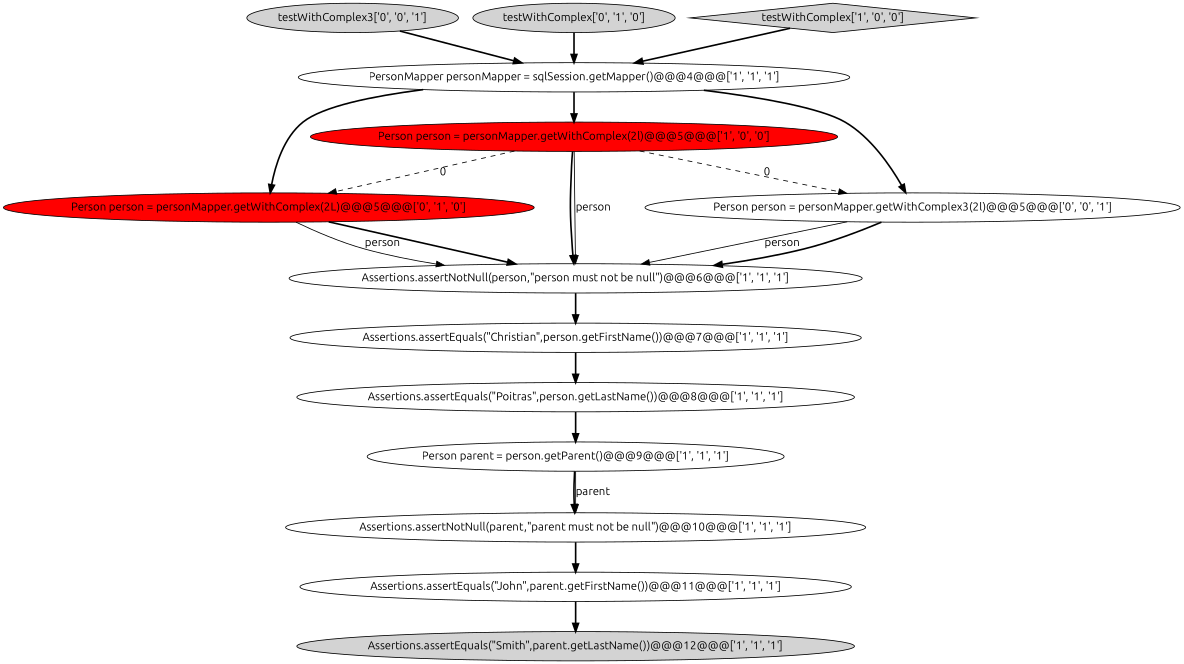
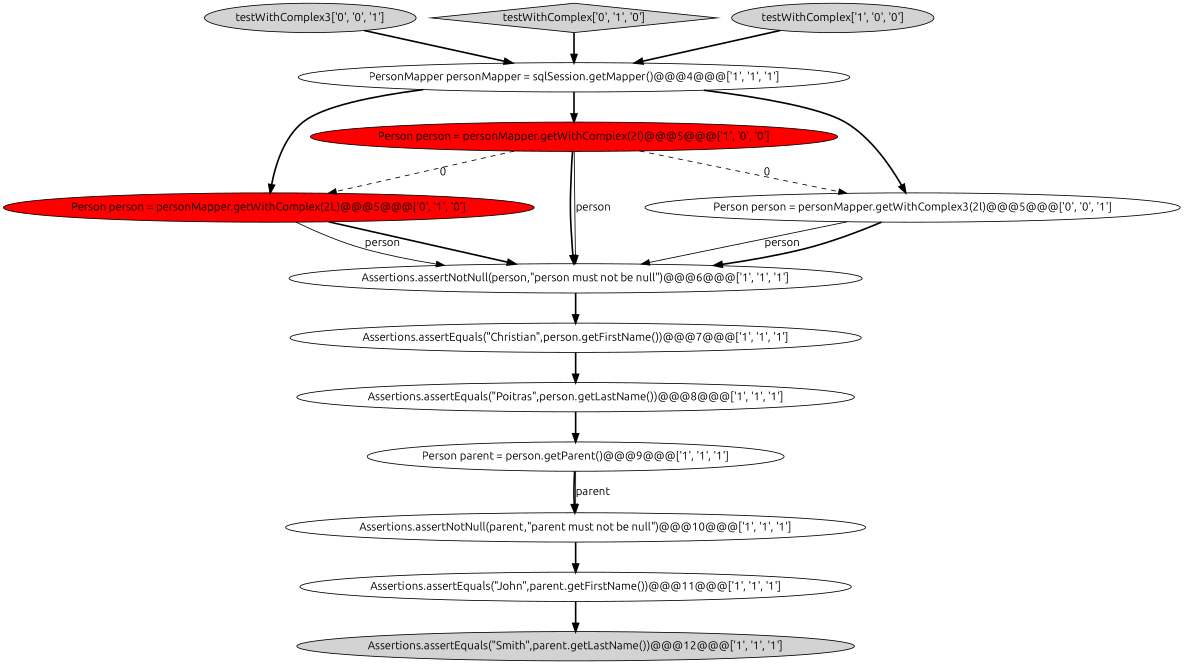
(574, 18) -> (574, 18)
(833, 18) -> (833, 18)
